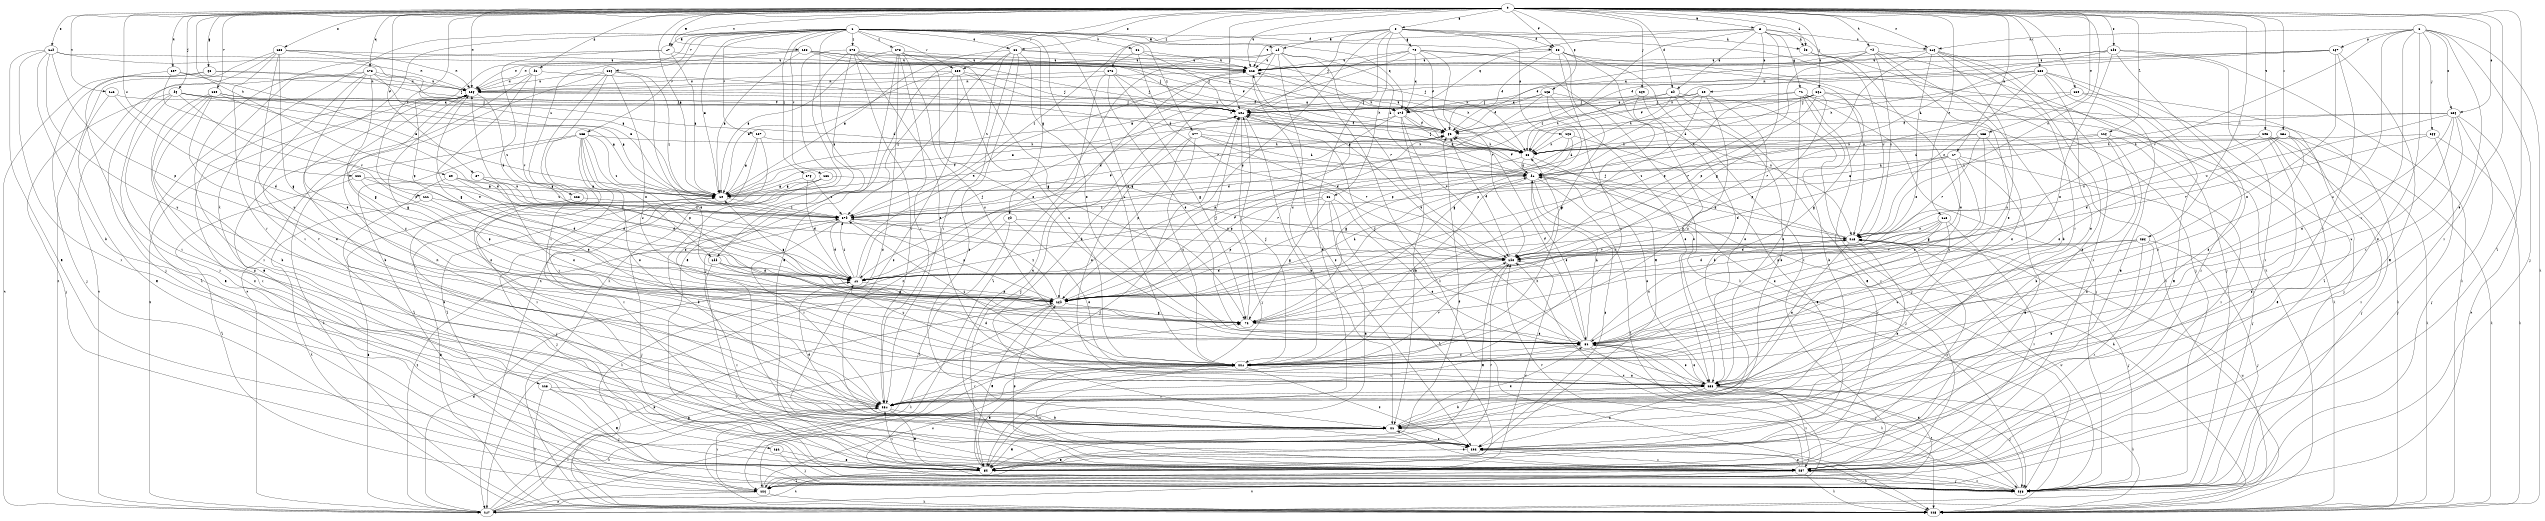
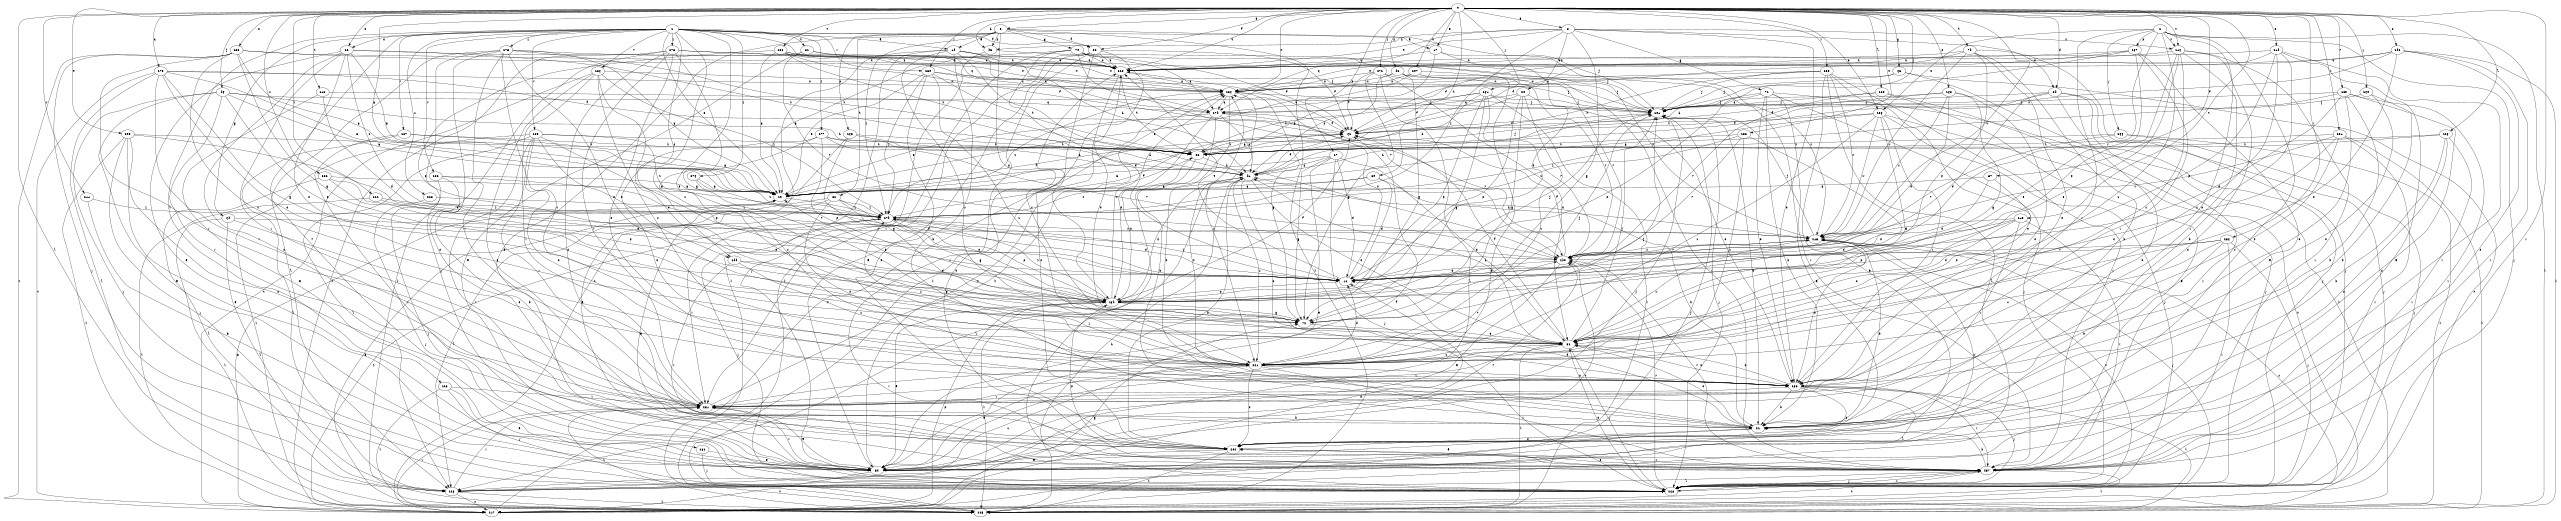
none -> (87, 197)
none -> (281, 231)
